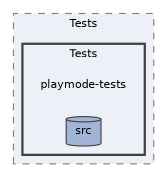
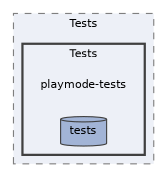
(84, 131) -> (84, 131)
